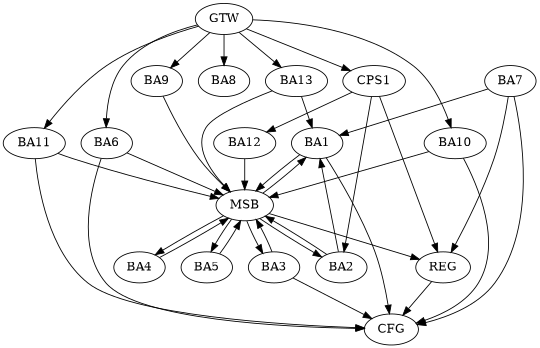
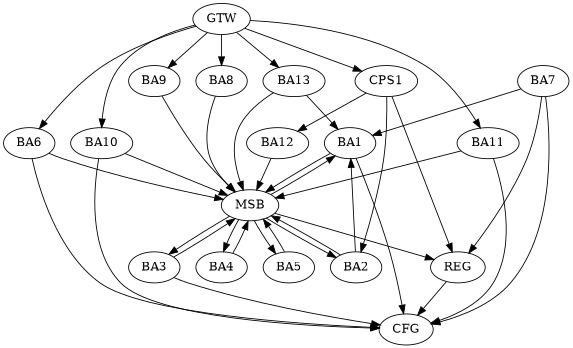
none -> (207, 143)
